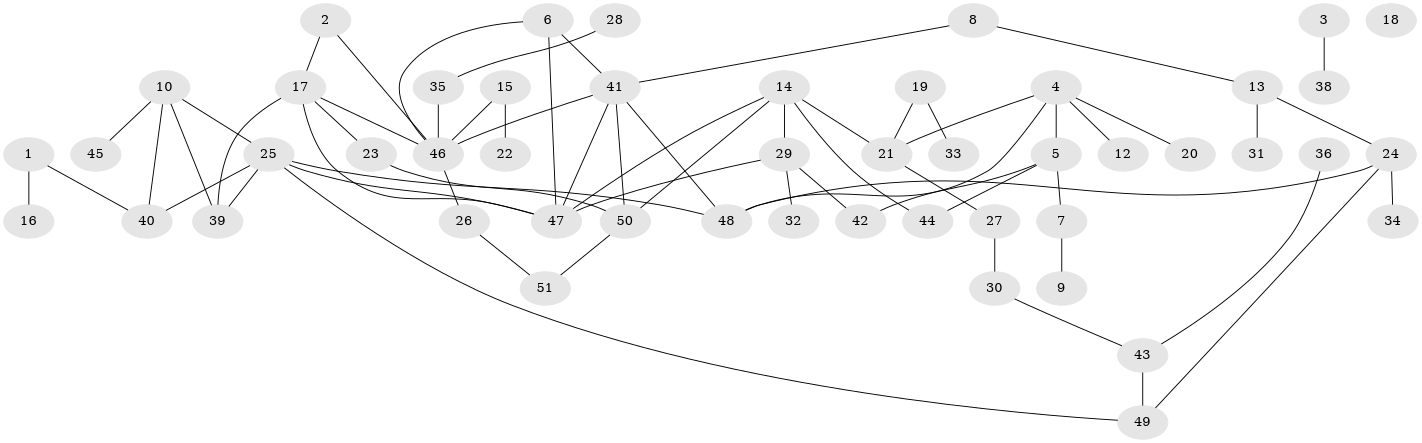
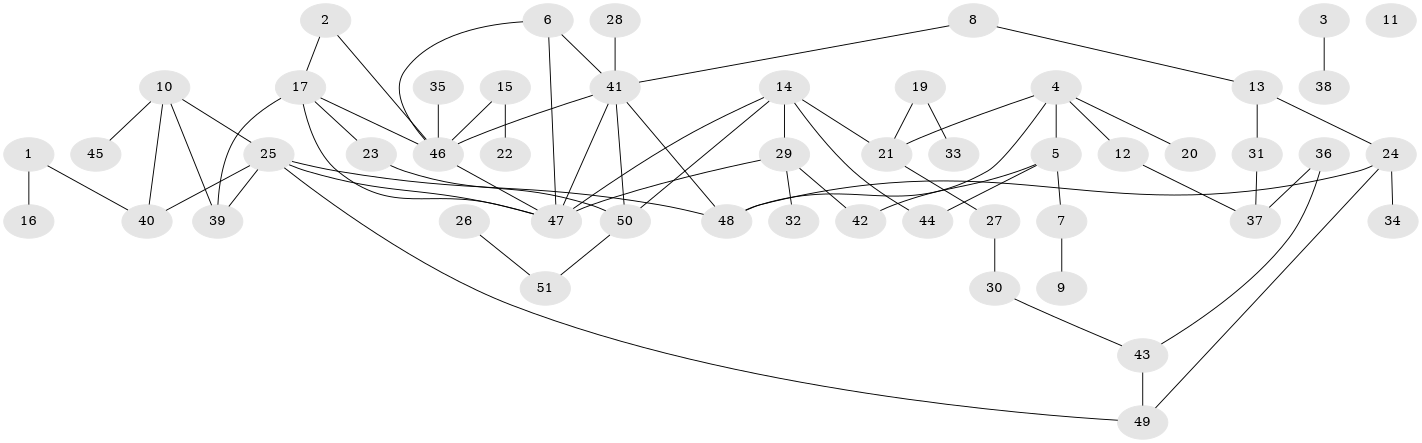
(1391, 20) -> (1391, 20)
(527, 54) -> (615, 54)
(452, 191) -> (485, 181)
none -> (1255, 221)
